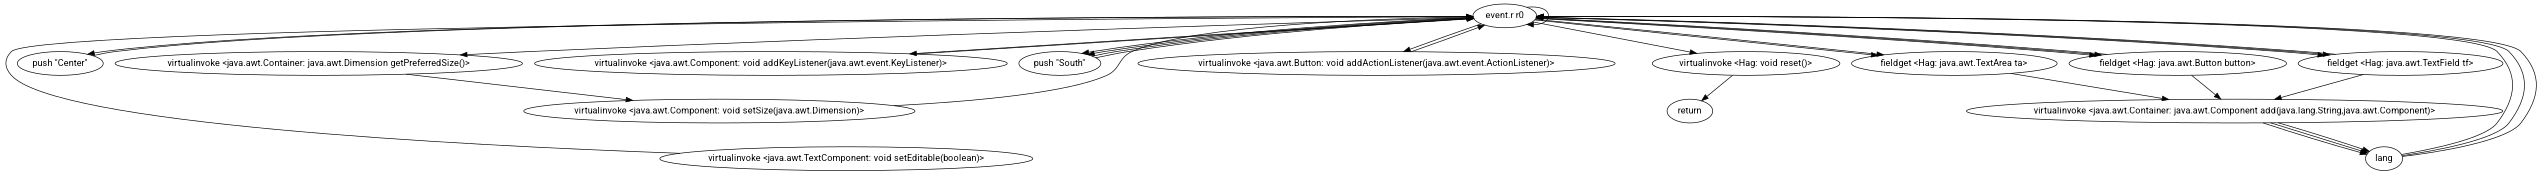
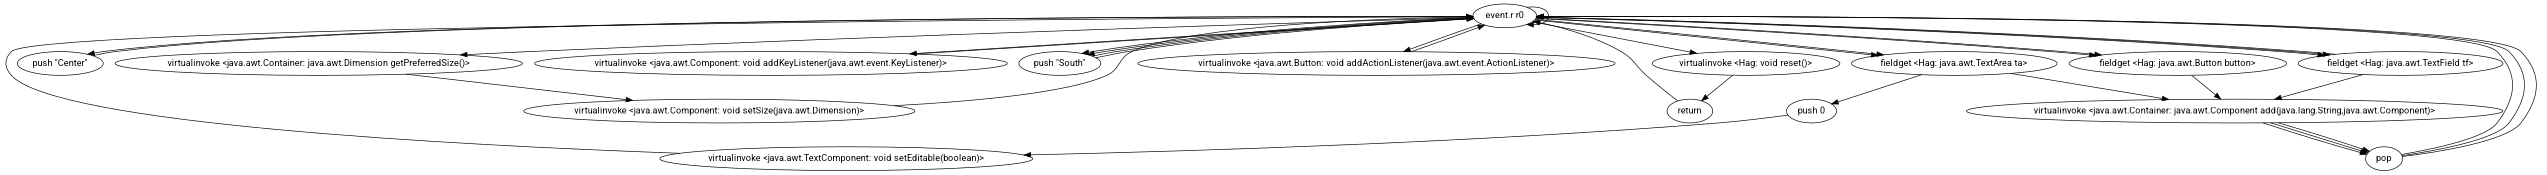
(1825, 34) -> (1616, 49)
none -> (1812, 111)
(2384, 159) -> (2384, 159)
